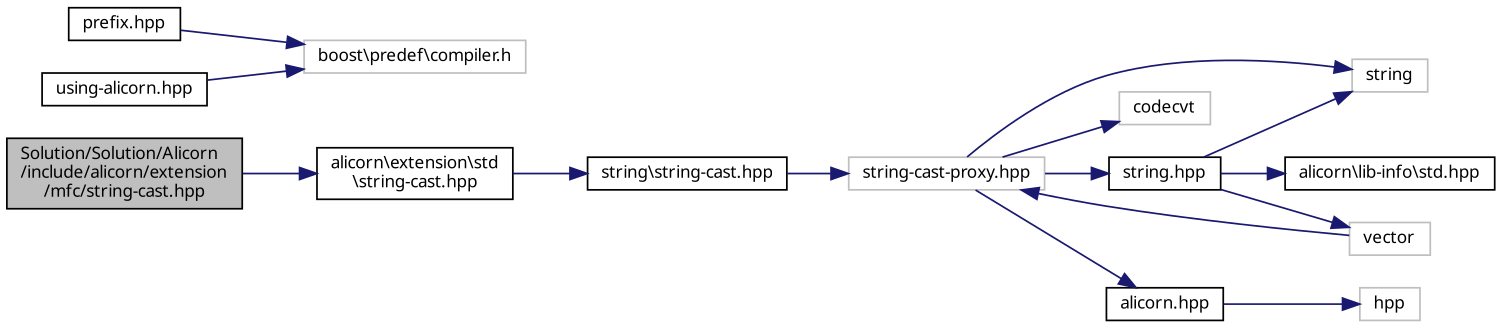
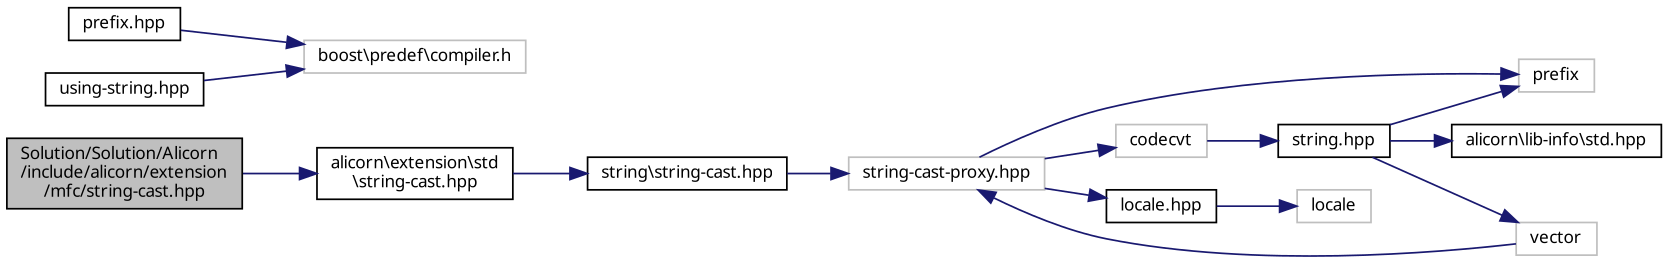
(1390, 76) -> (1557, 76)
(125, 89) -> (125, 89)
(1068, 174) -> (1234, 141)
(1165, 304) -> (1161, 206)
(1390, 304) -> (1334, 206)
